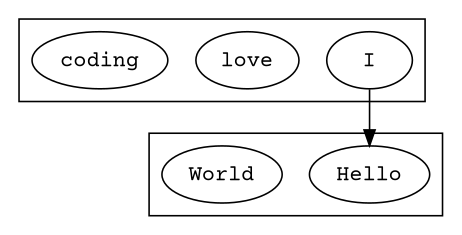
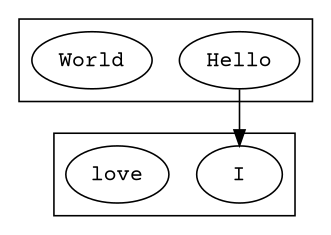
(100, 60) -> none
(370, 112) -> (240, 112)
